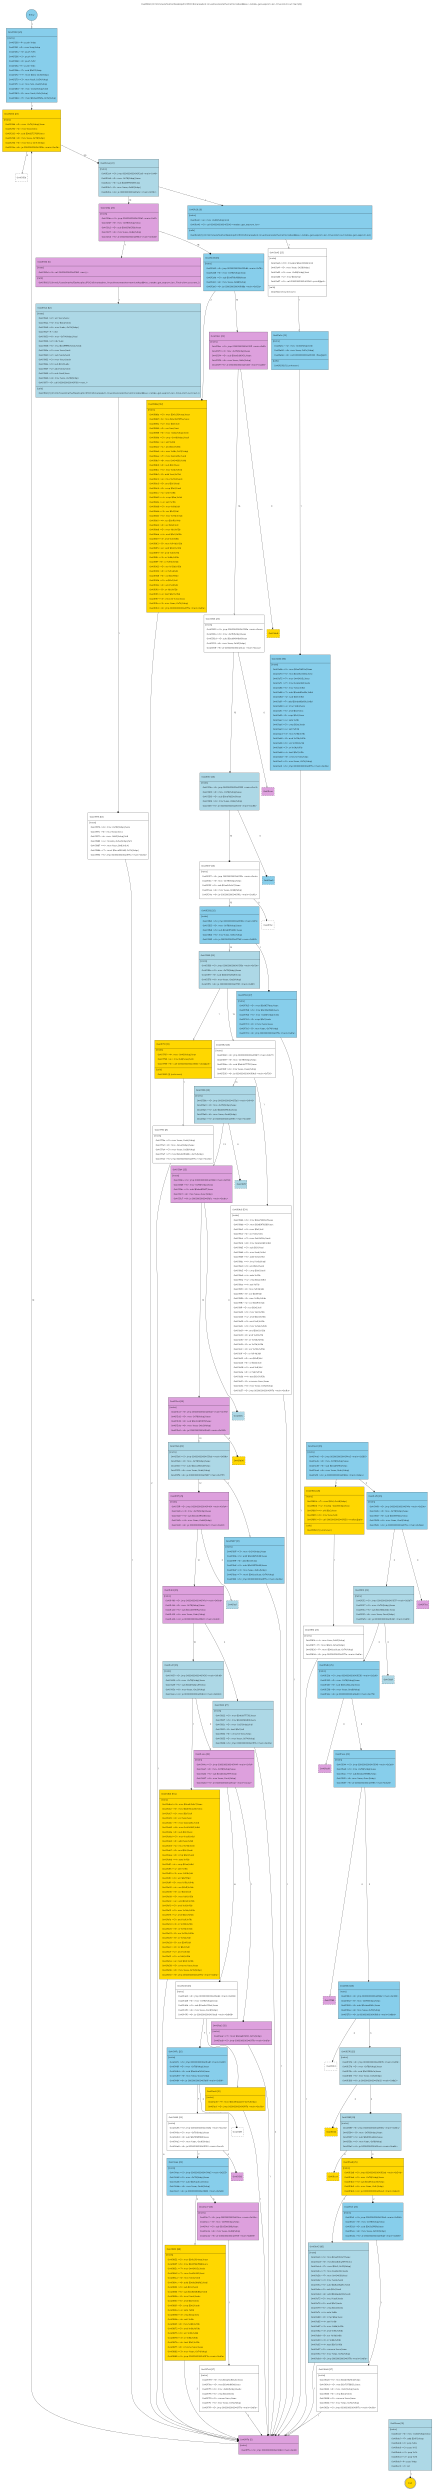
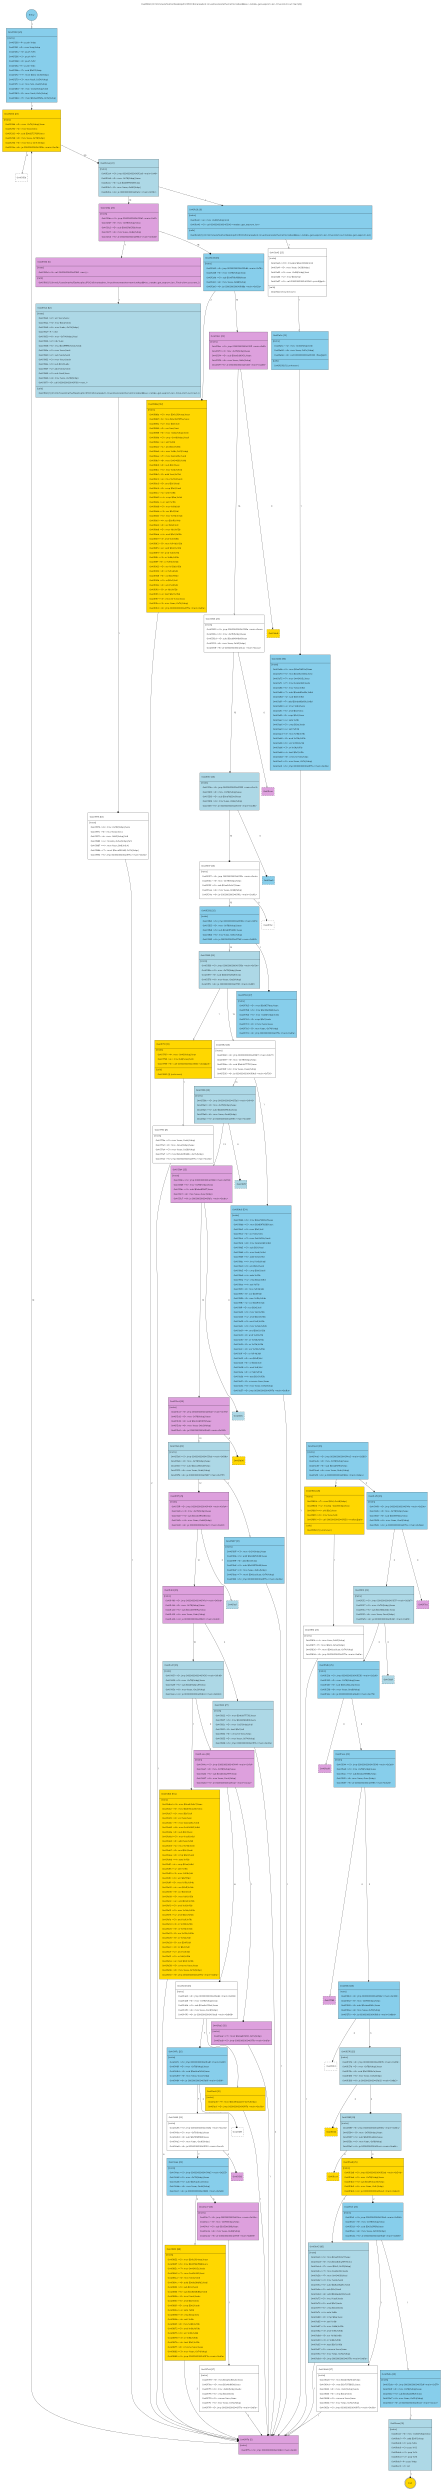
(261, 1300) -> (261, 1300)
(293, 1737) -> none
none -> (410, 2389)
